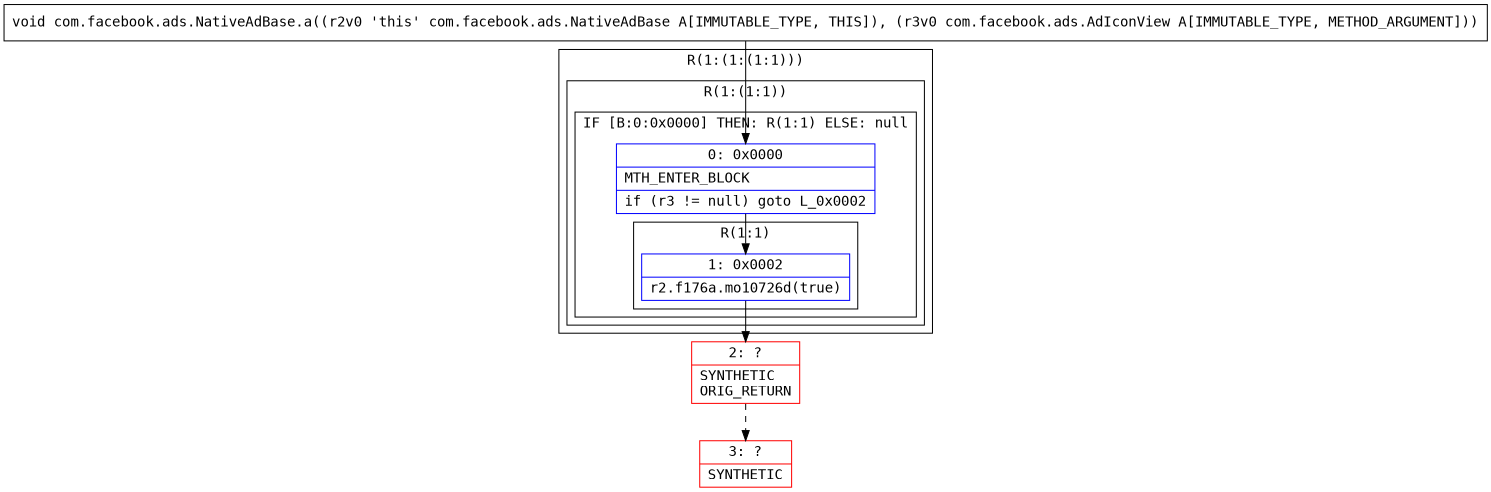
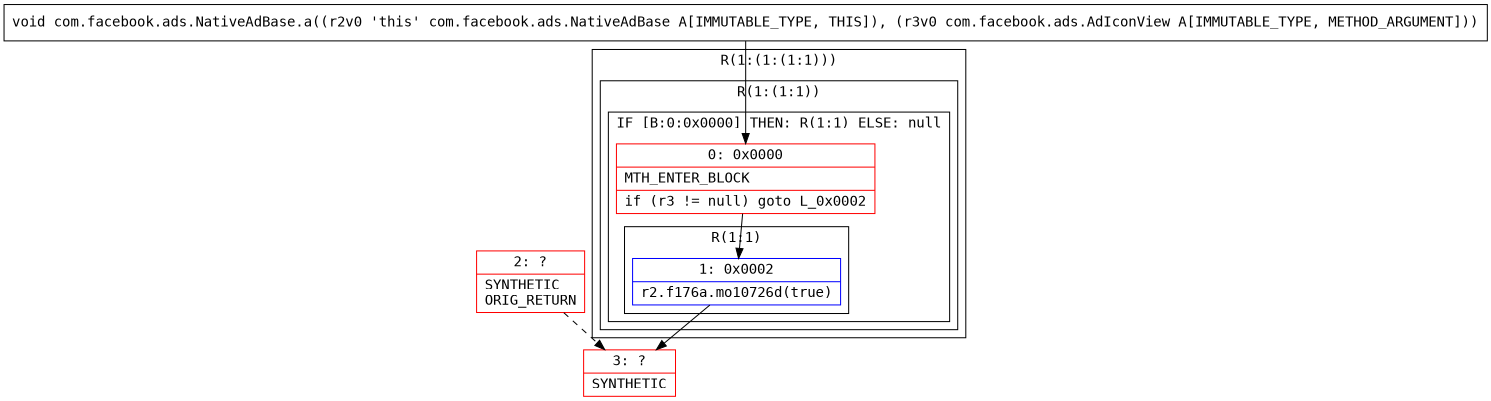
(746, 179) -> (746, 179)
(746, 316) -> (687, 324)
